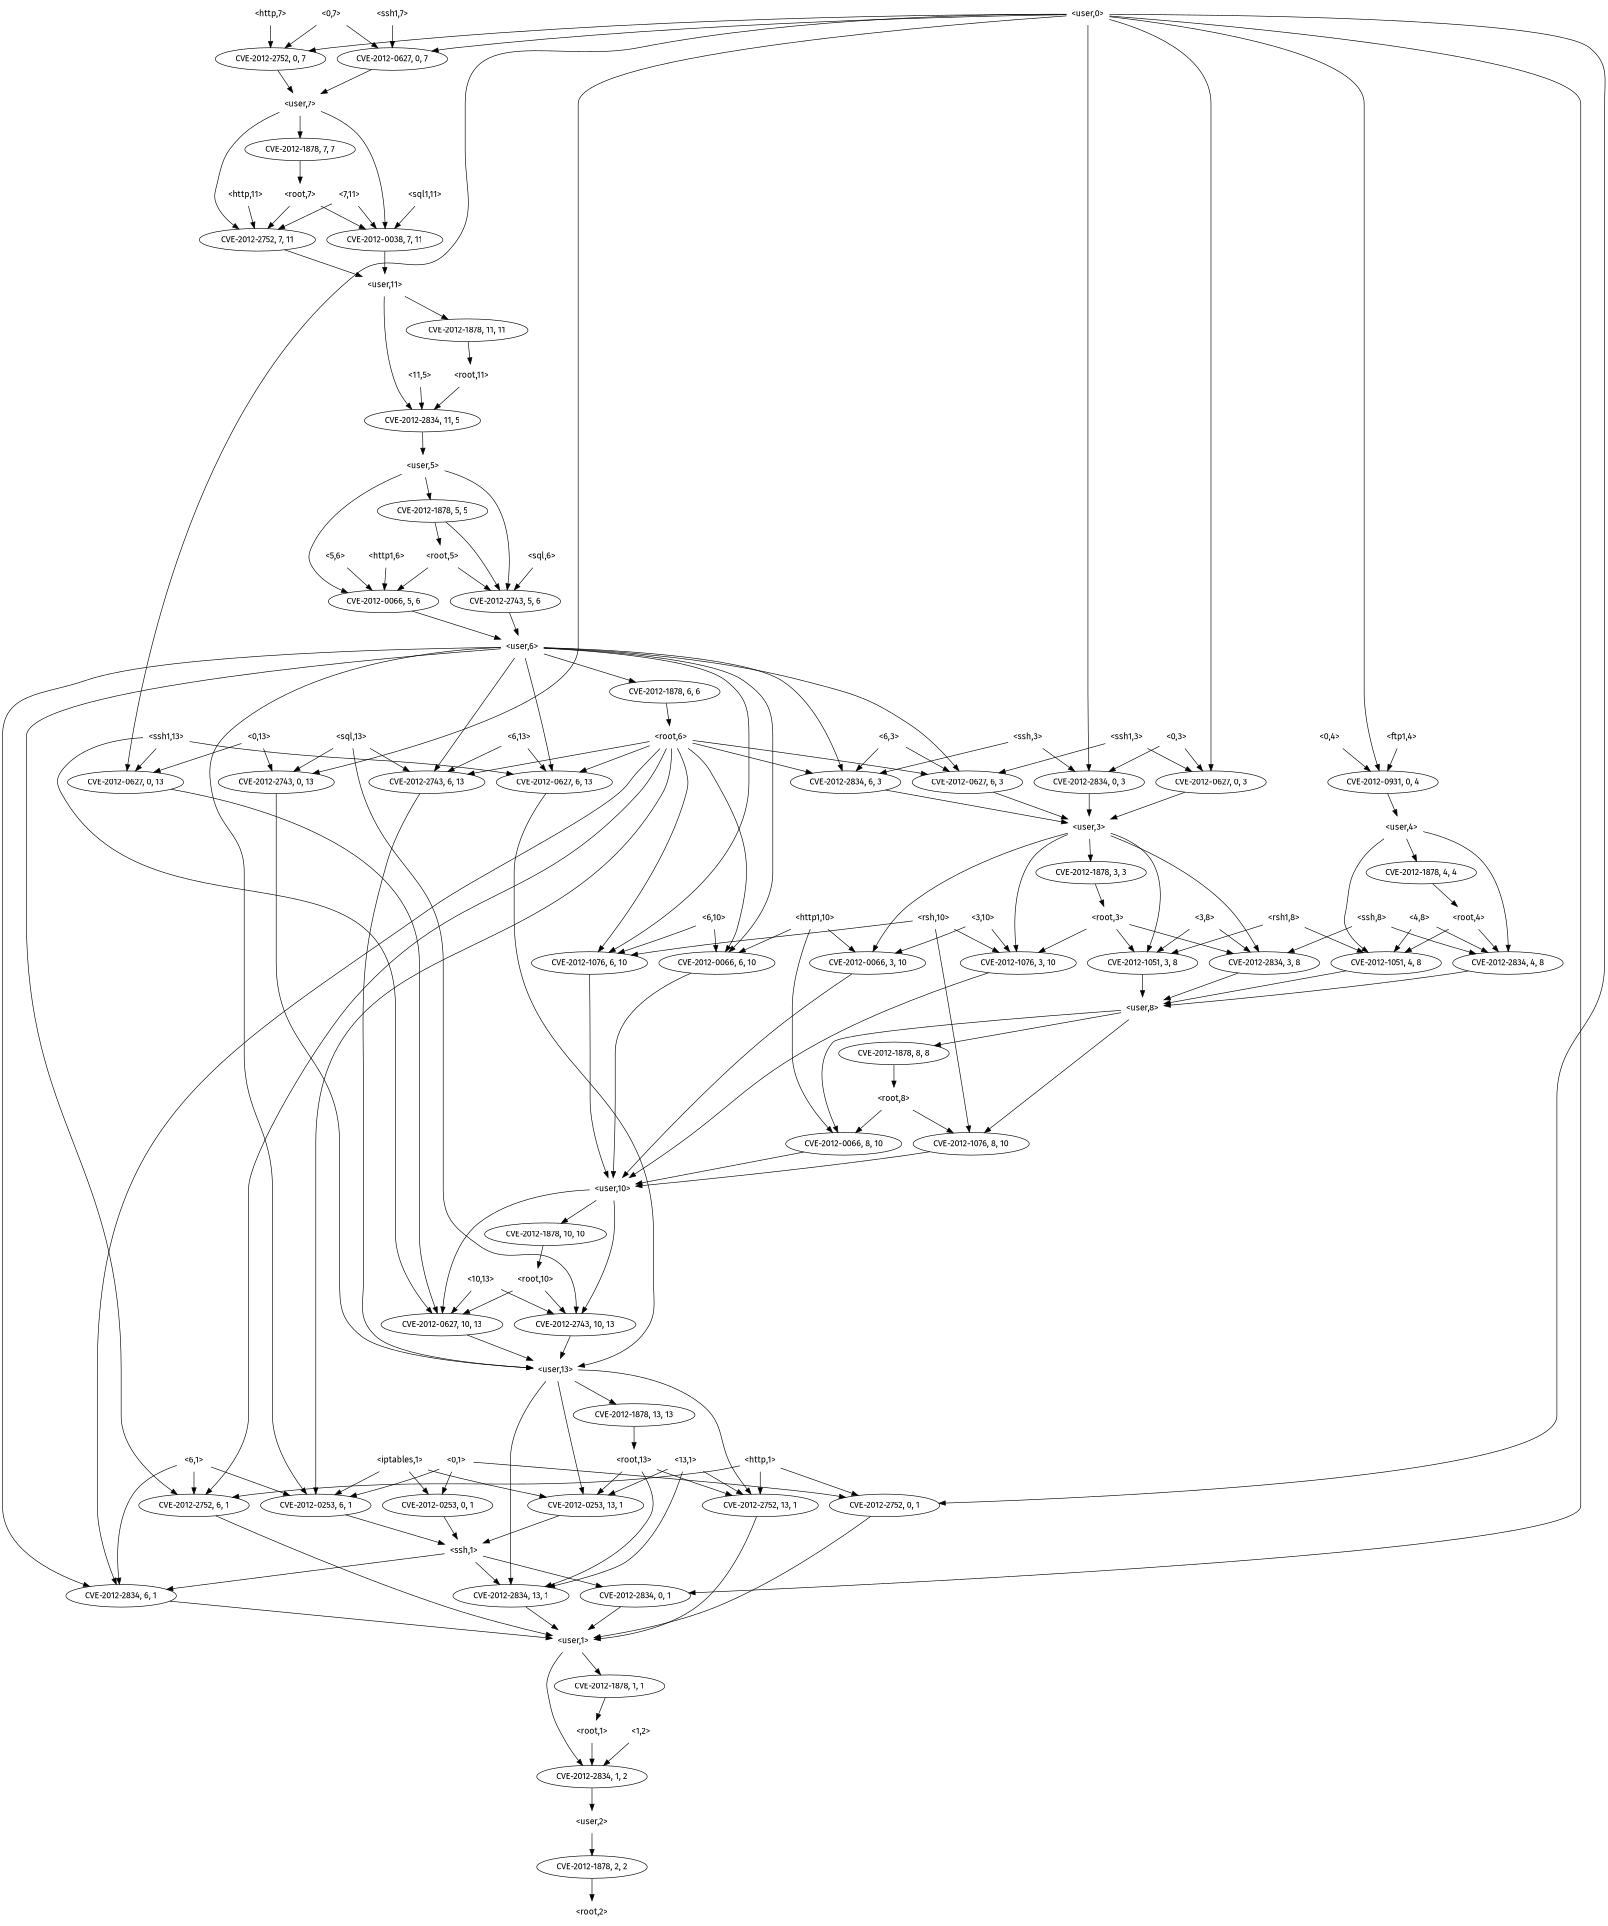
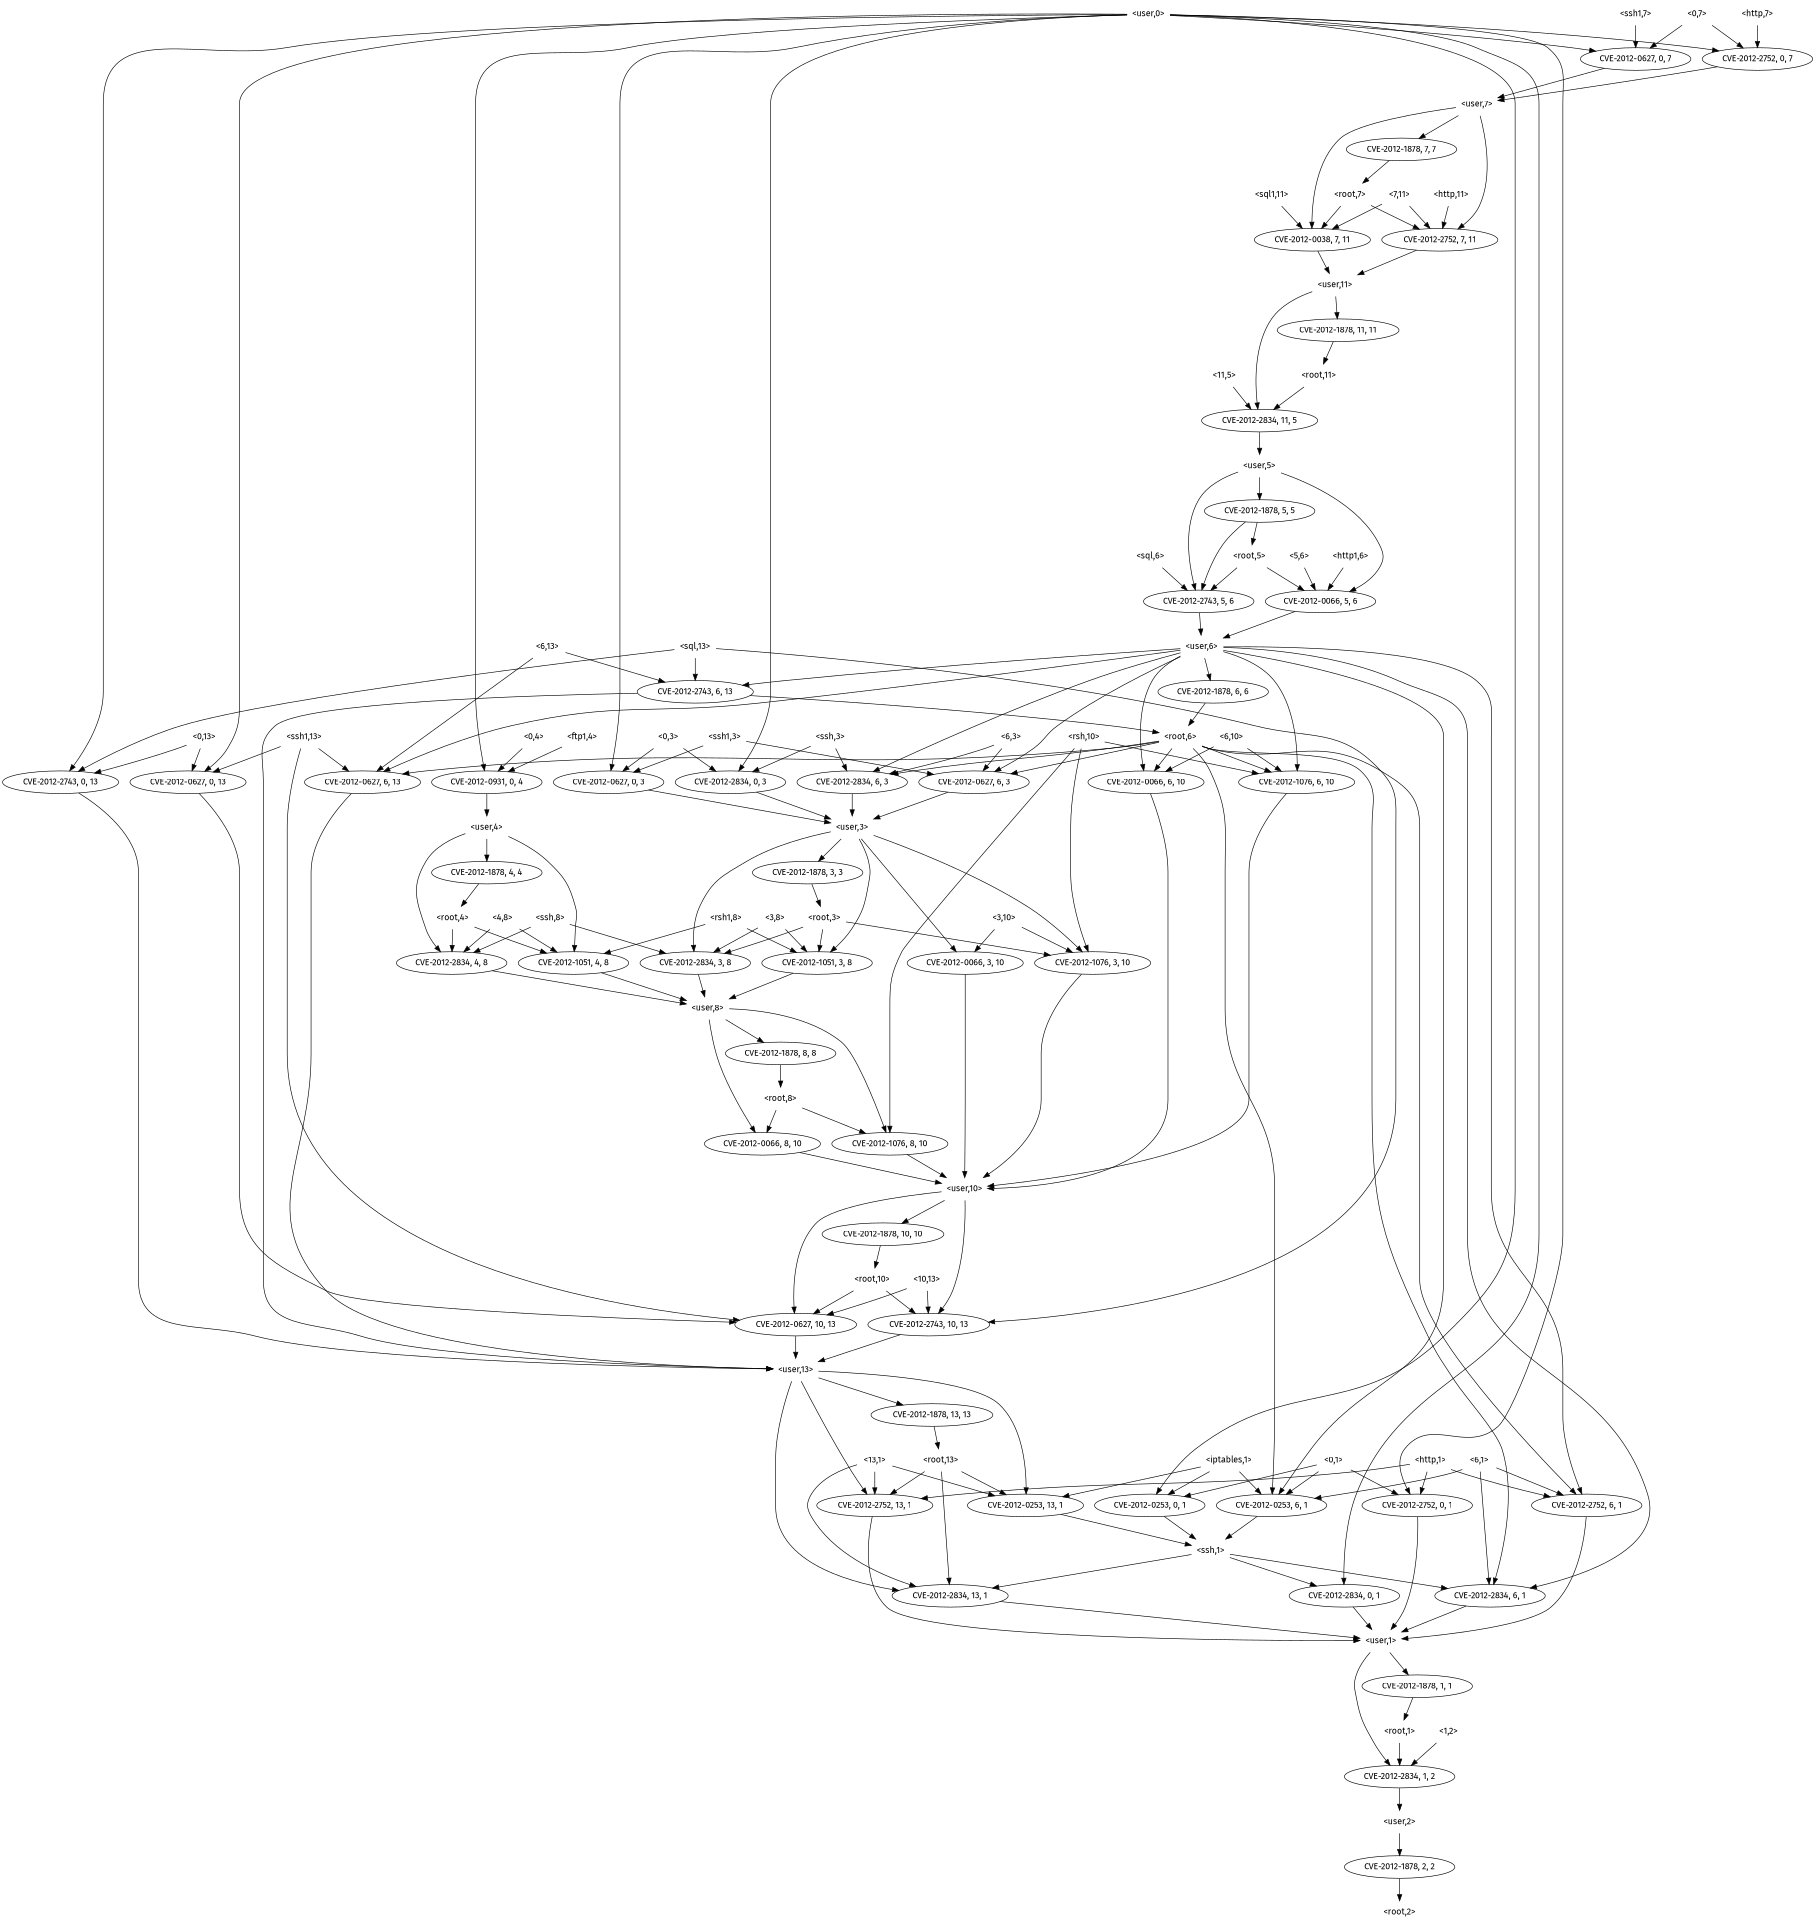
none -> (1515, 711)
(562, 757) -> (952, 710)
(815, 918) -> none
